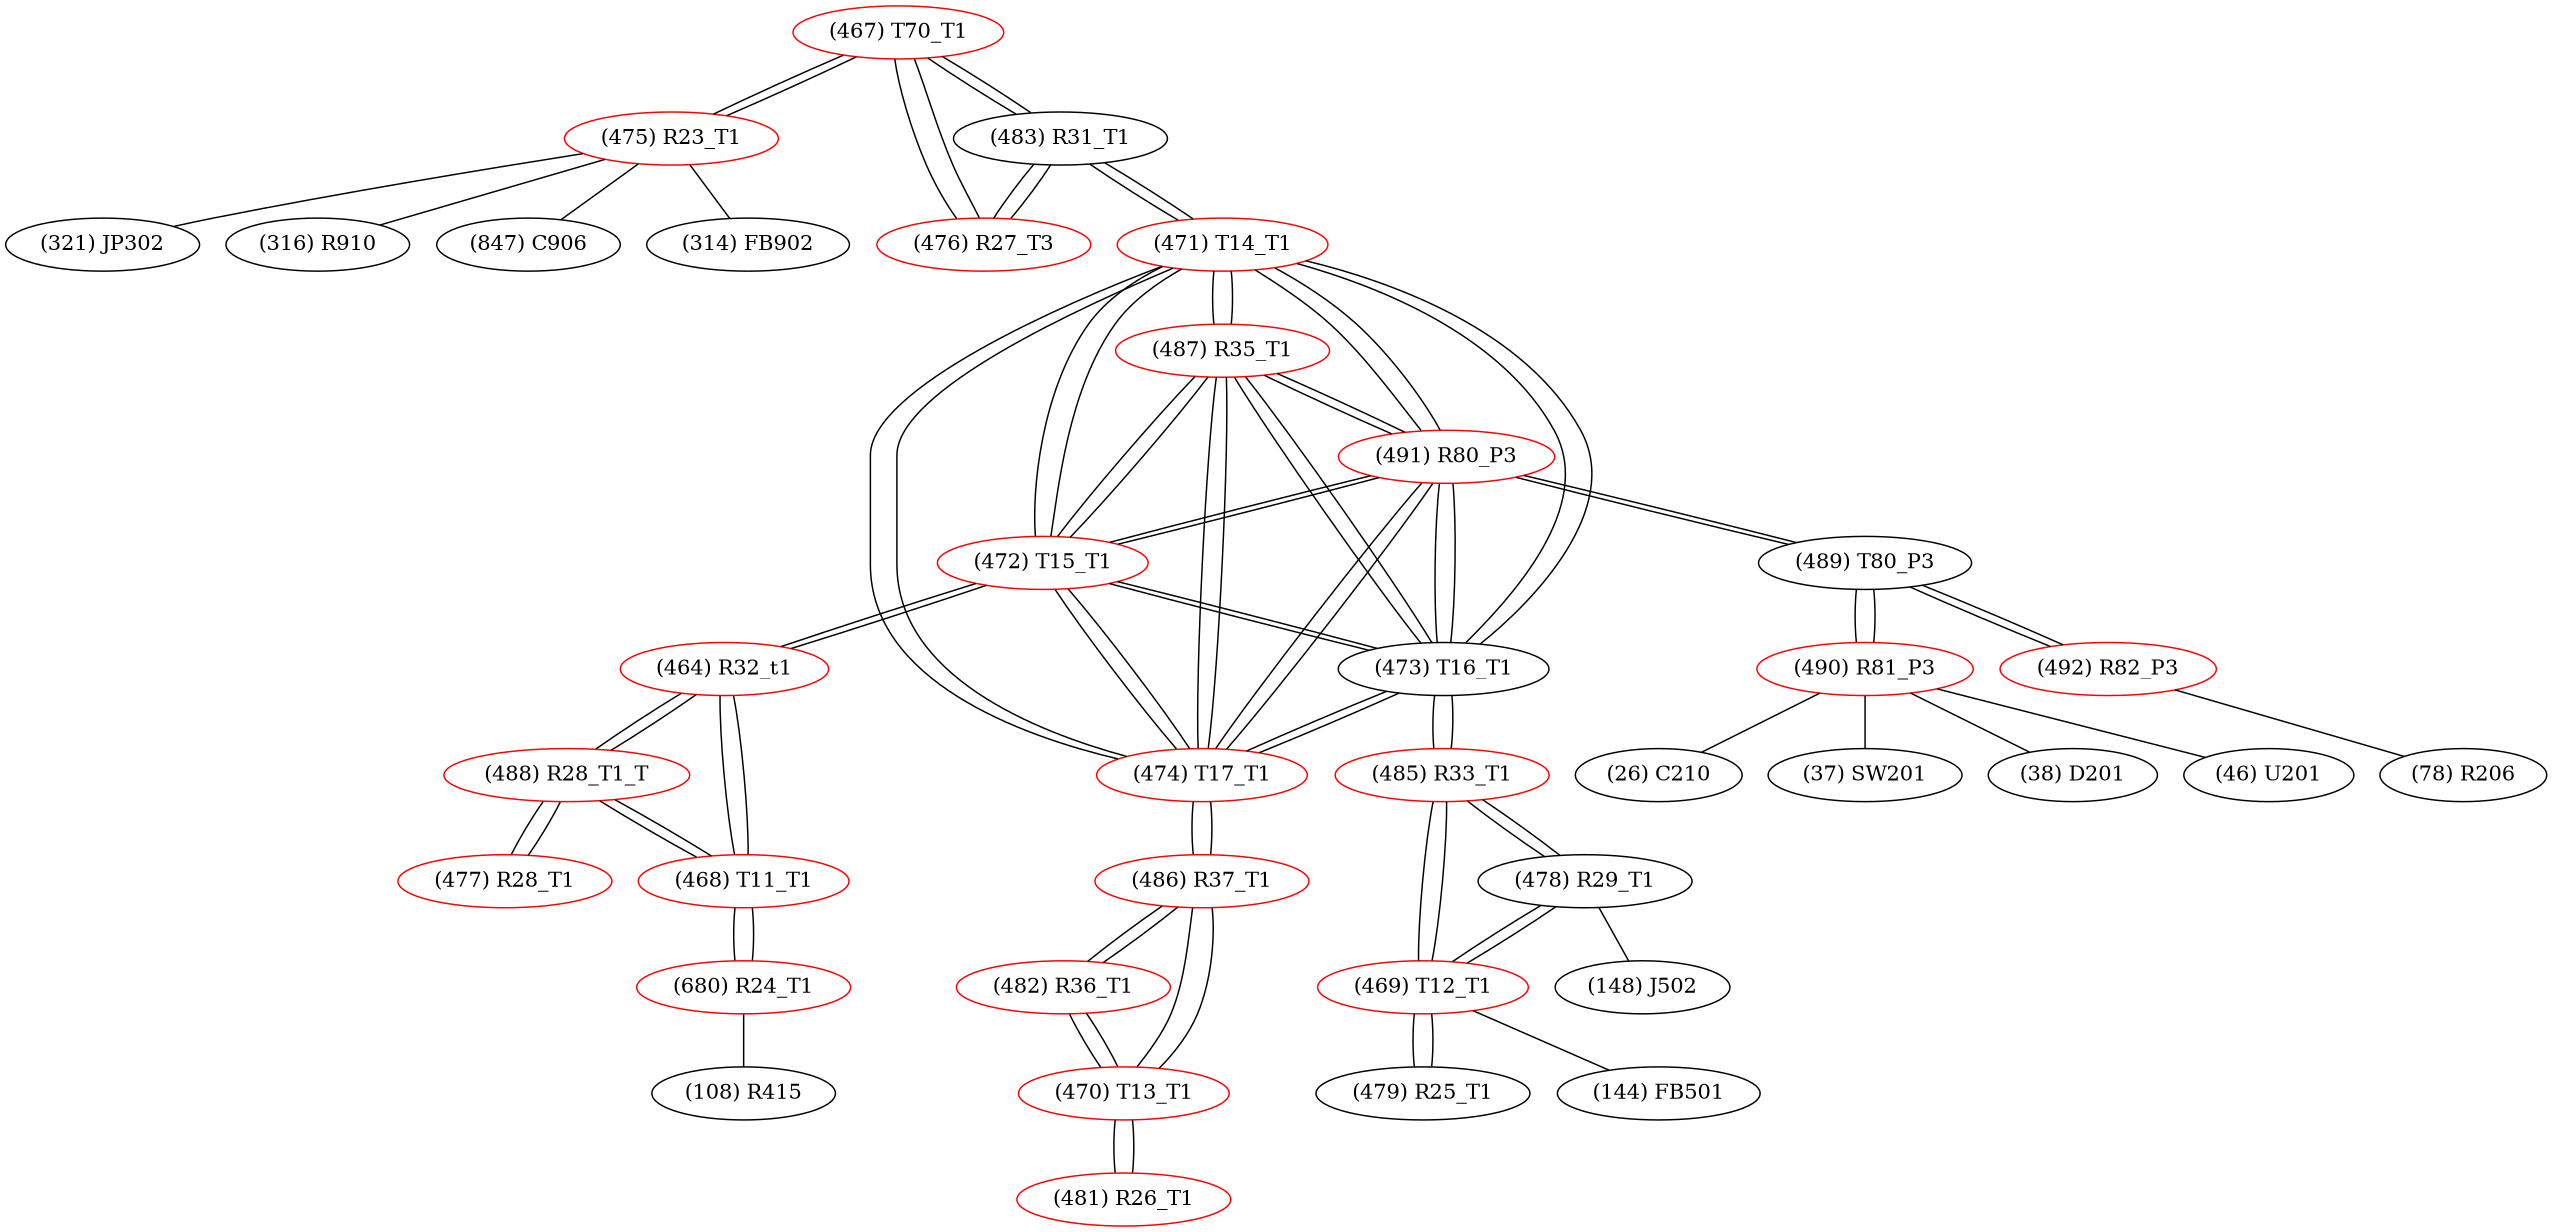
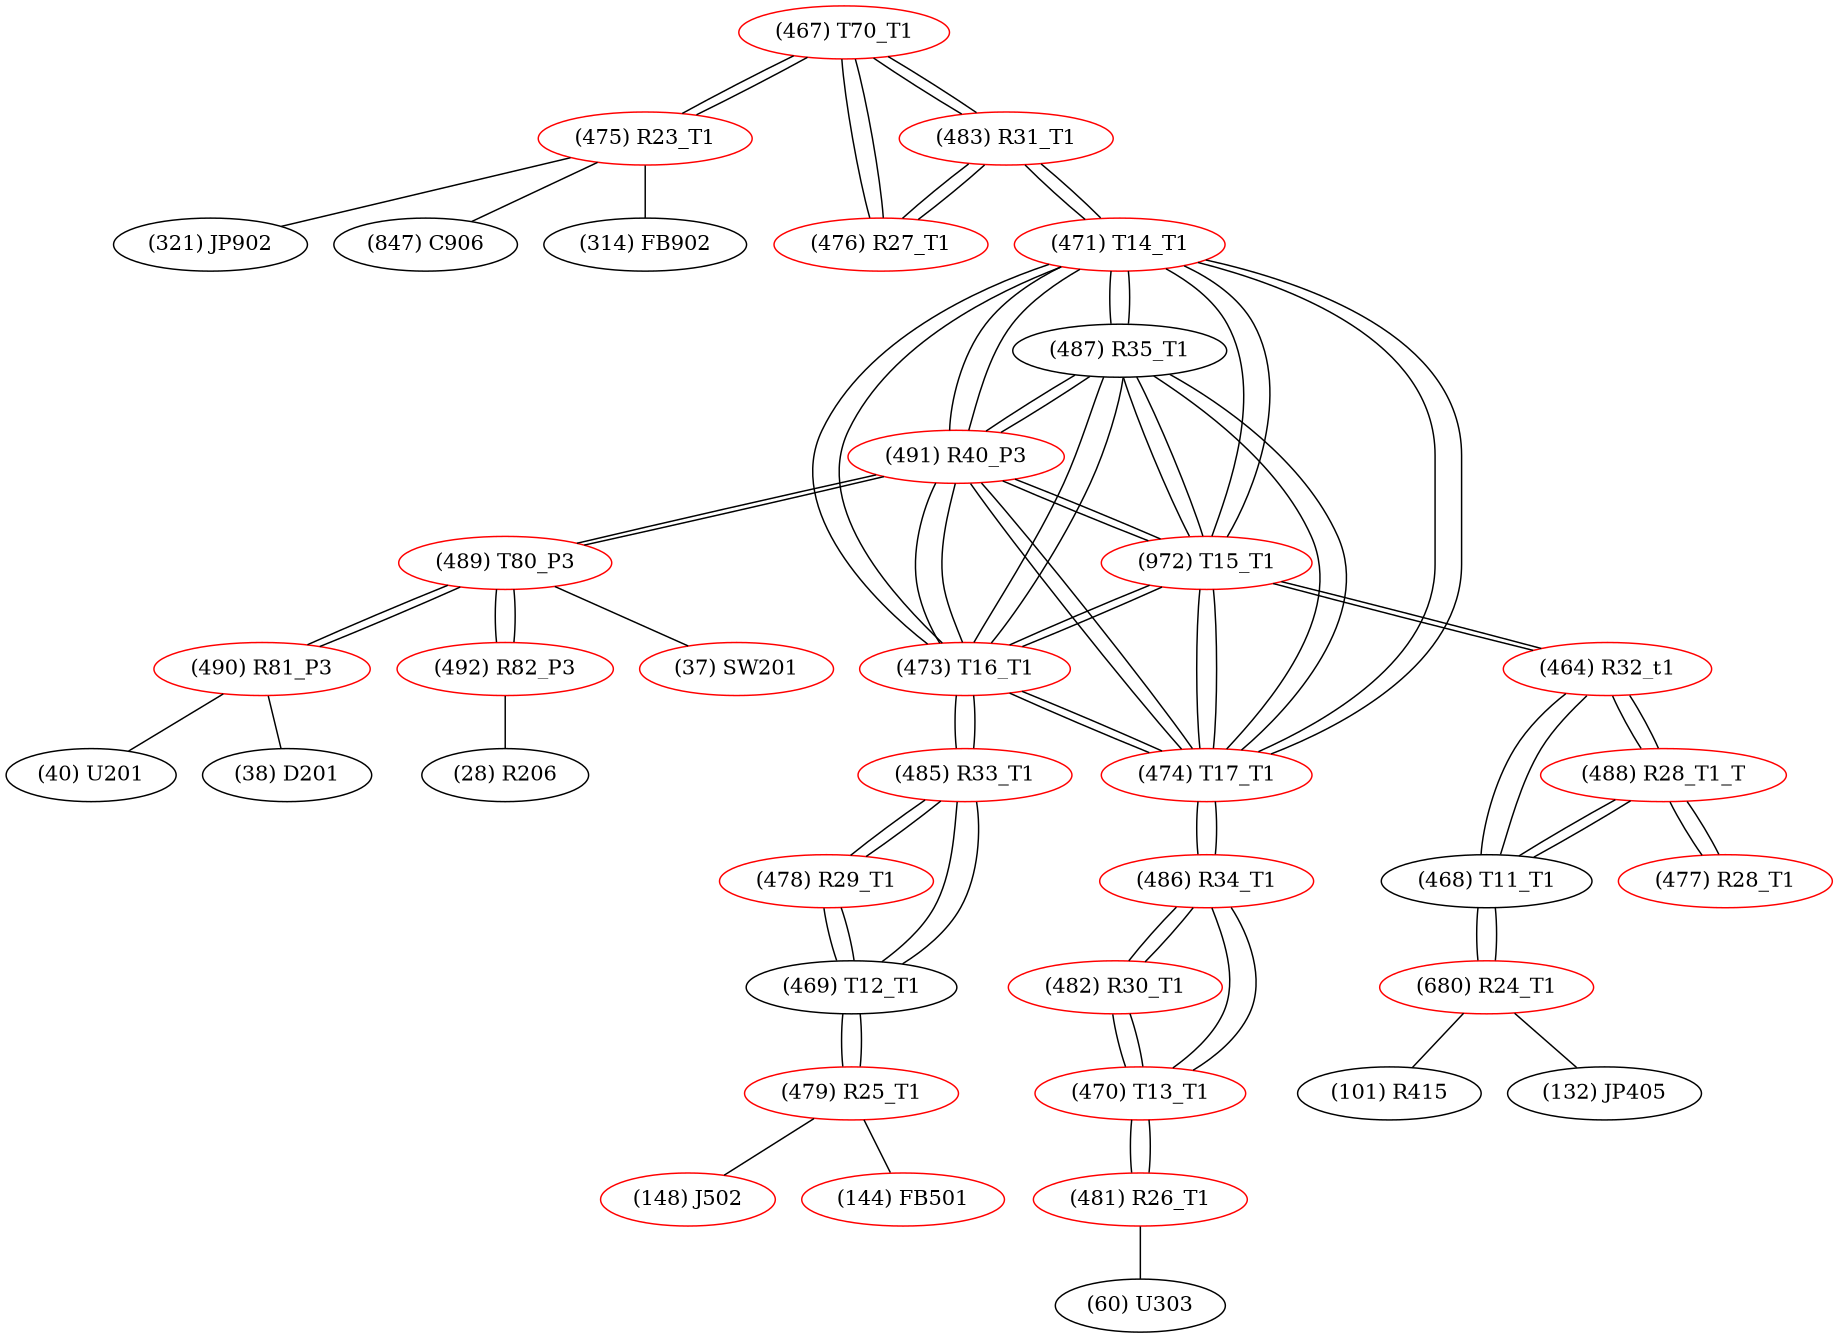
(1060, 139) -> (1006, 139)
(103, 245) -> (210, 245)
(318, 245) -> none
(984, 245) -> (881, 245)
(1223, 351) -> (1120, 351)
(1447, 457) -> (956, 457)
(1043, 563) -> (1207, 563)
(1865, 563) -> (505, 563)
(1444, 669) -> (965, 669)
(1865, 722) -> (622, 616)
(1659, 775) -> none
(1865, 775) -> (737, 669)
(2269, 775) -> (91, 775)
(2463, 775) -> (505, 775)
(744, 881) -> (1487, 881)
(1202, 881) -> (1207, 881)
(1585, 881) -> (826, 881)
(1614, 934) -> (769, 1147)
(1063, 987) -> (1115, 987)
(1423, 987) -> (852, 987)
(1642, 987) -> (688, 1200)
(1541, 1040) -> (877, 1146)
(744, 1093) -> (1389, 1093)
(1423, 1093) -> (852, 1093)
none -> (1604, 1093)
(1659, 1093) -> (903, 1200)
none -> (1140, 1306)
